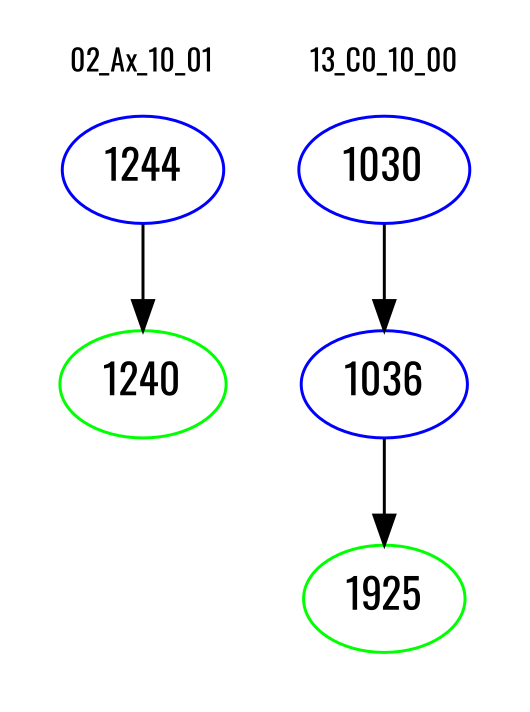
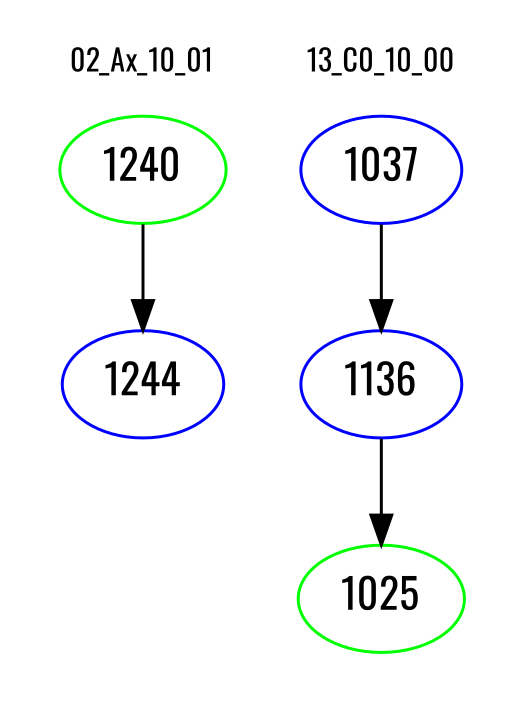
(384, 170) -> (381, 170)
(143, 262) -> (143, 262)
(384, 384) -> (381, 384)
(384, 599) -> (381, 599)
